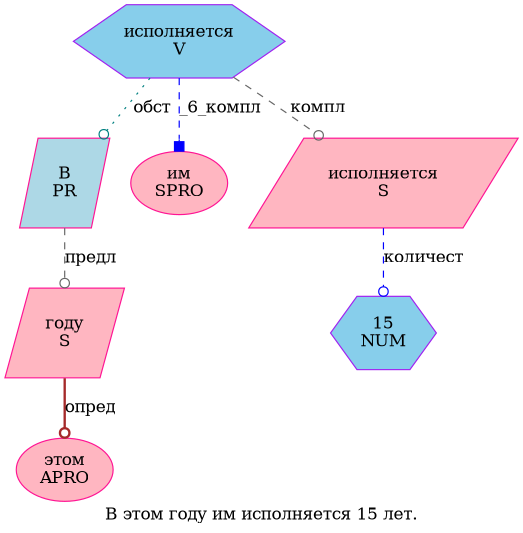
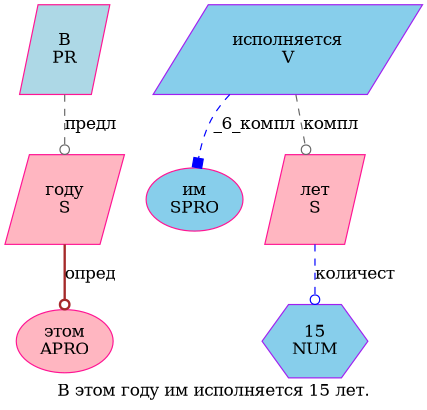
(179, 41) -> (288, 50)
(128, 104) -> none
(179, 183) -> (195, 200)
(383, 183) -> (315, 200)
